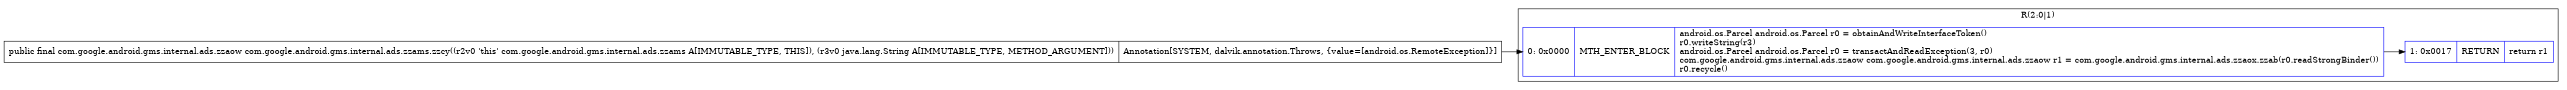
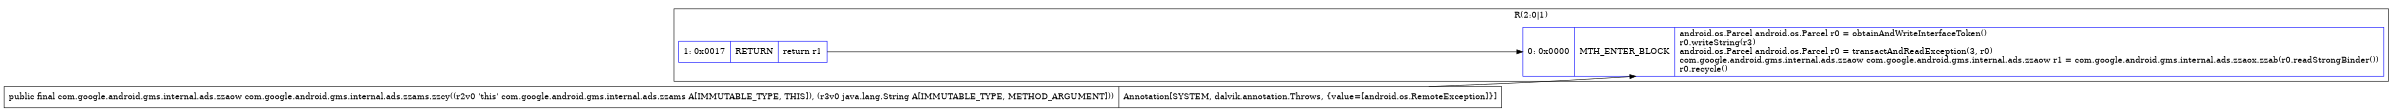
(2392, 52) -> (1172, 52)
